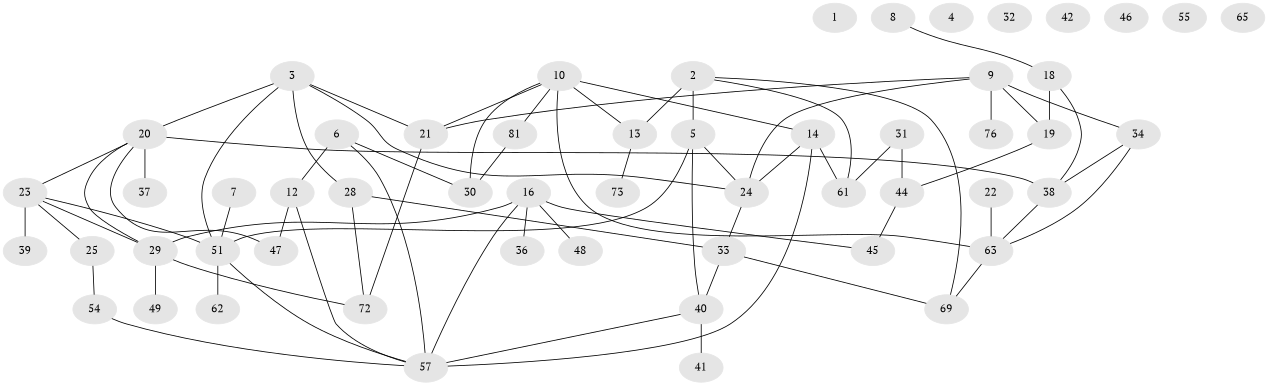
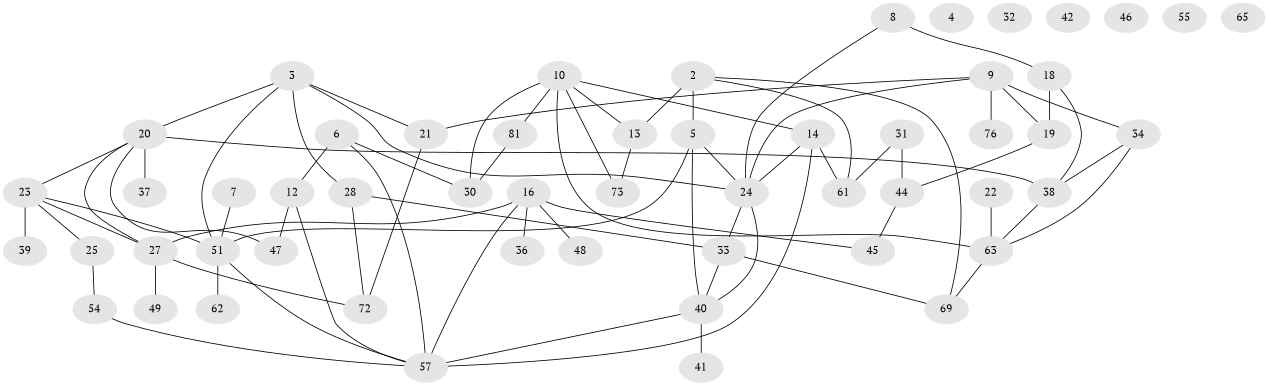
(835, 18) -> none
none -> (802, 78)
(490, 106) -> (589, 134)
(155, 251) -> (155, 251)
none -> (753, 266)
